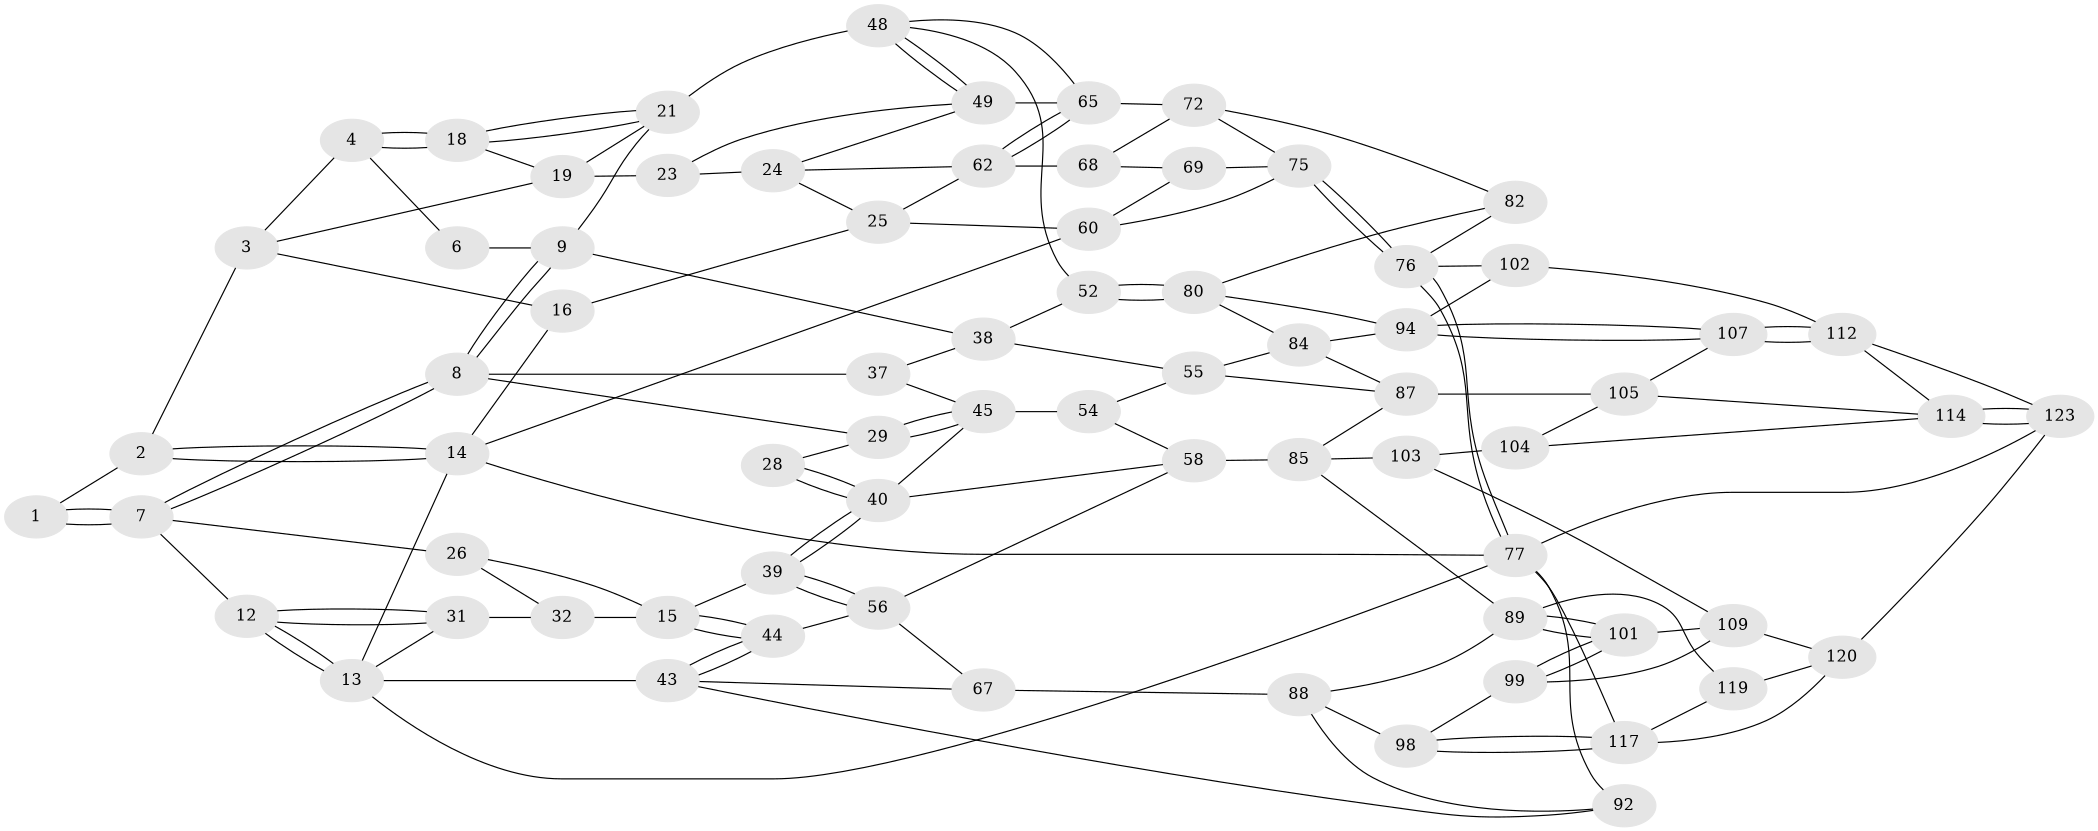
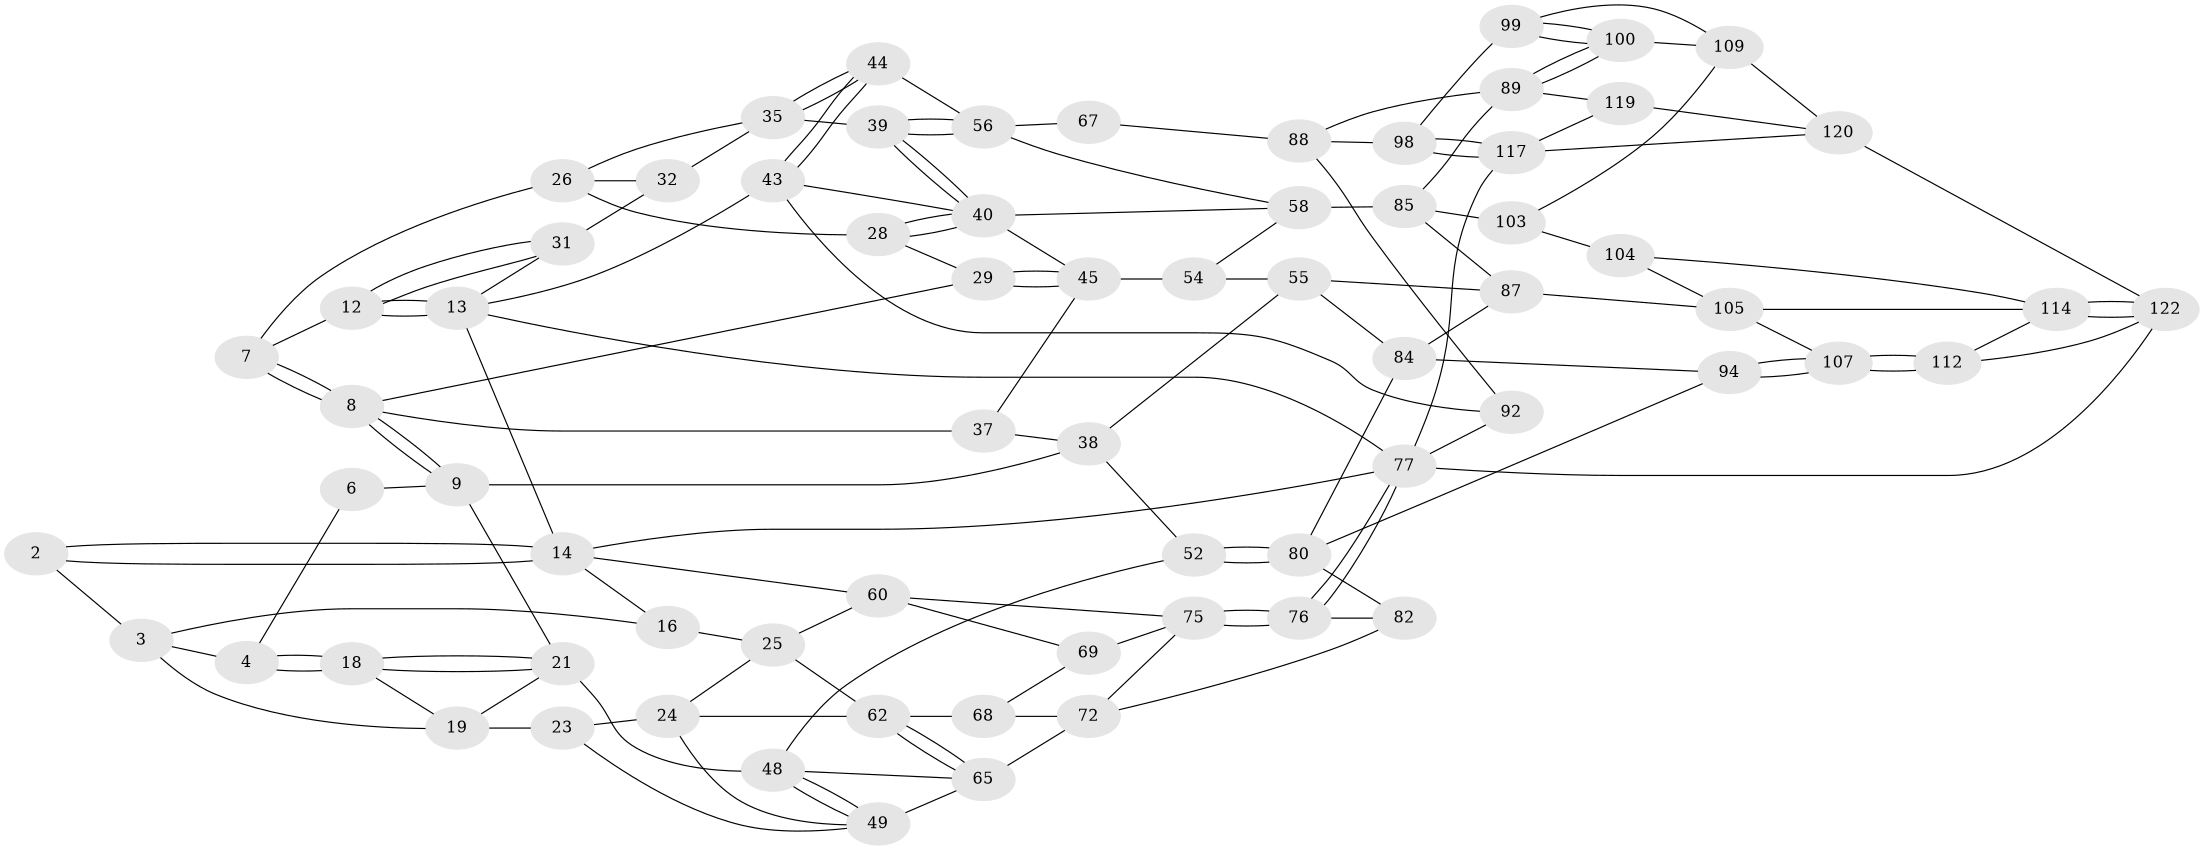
none -> (715, 227)
(1515, 265) -> none
(2060, 416) -> (2166, 309)
(36, 517) -> none
(668, 617) -> (773, 118)
(1624, 635) -> (1621, 40)
(826, 685) -> (878, 198)
